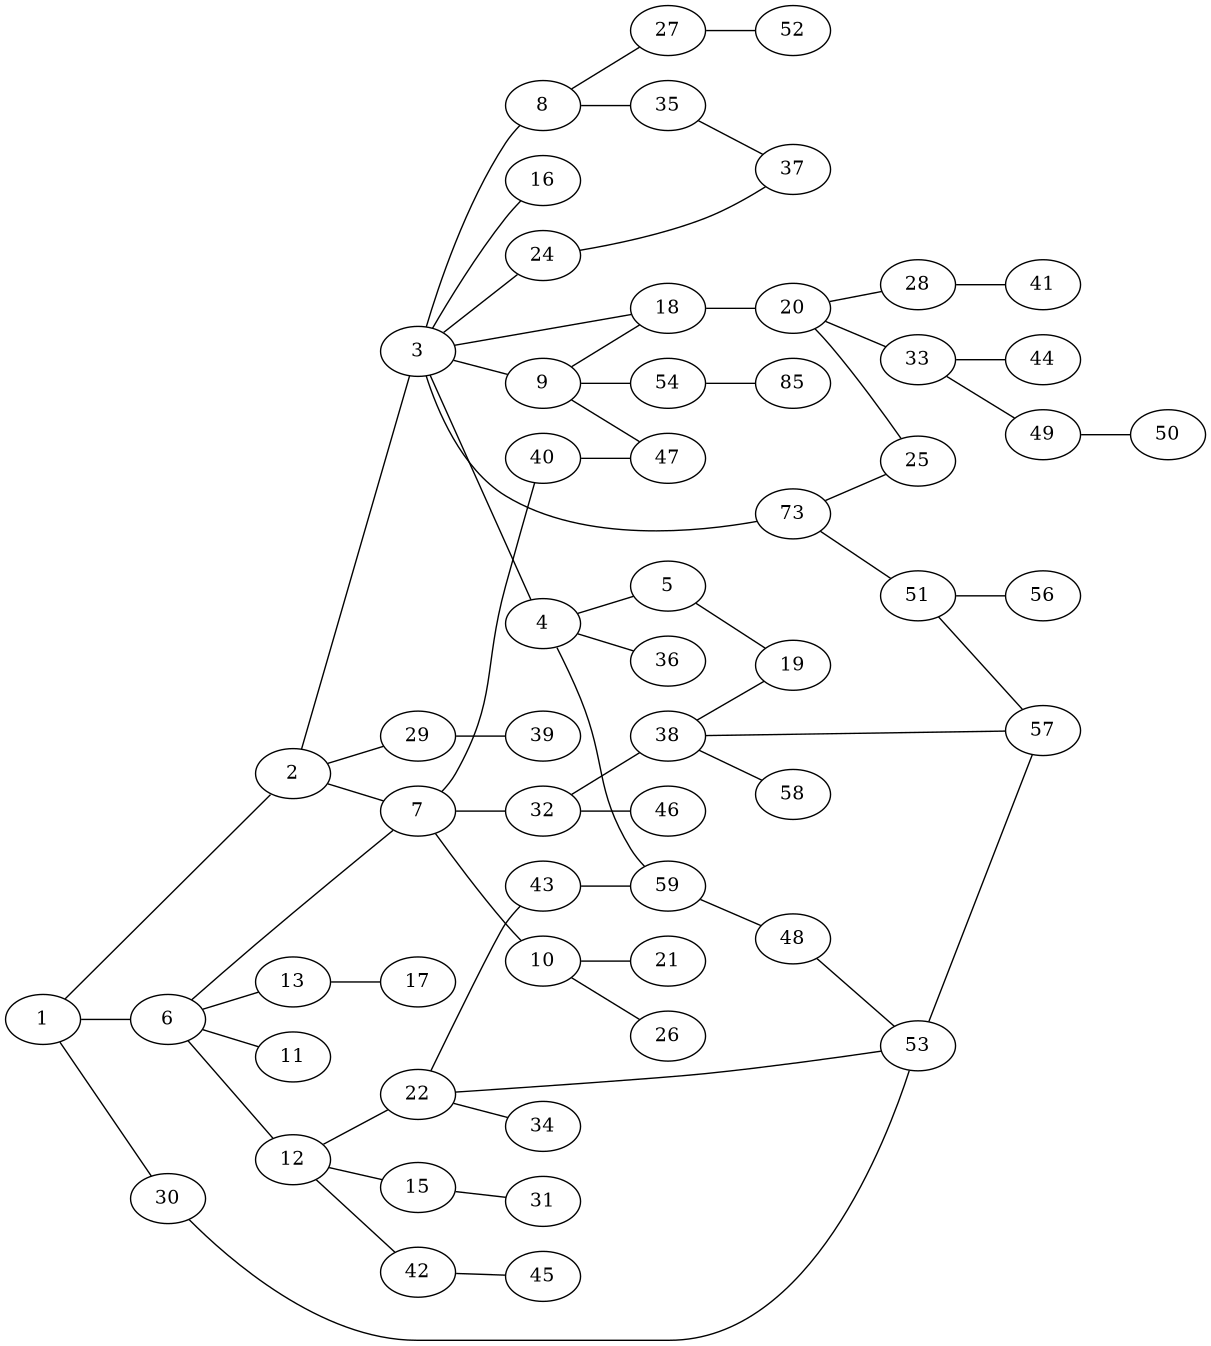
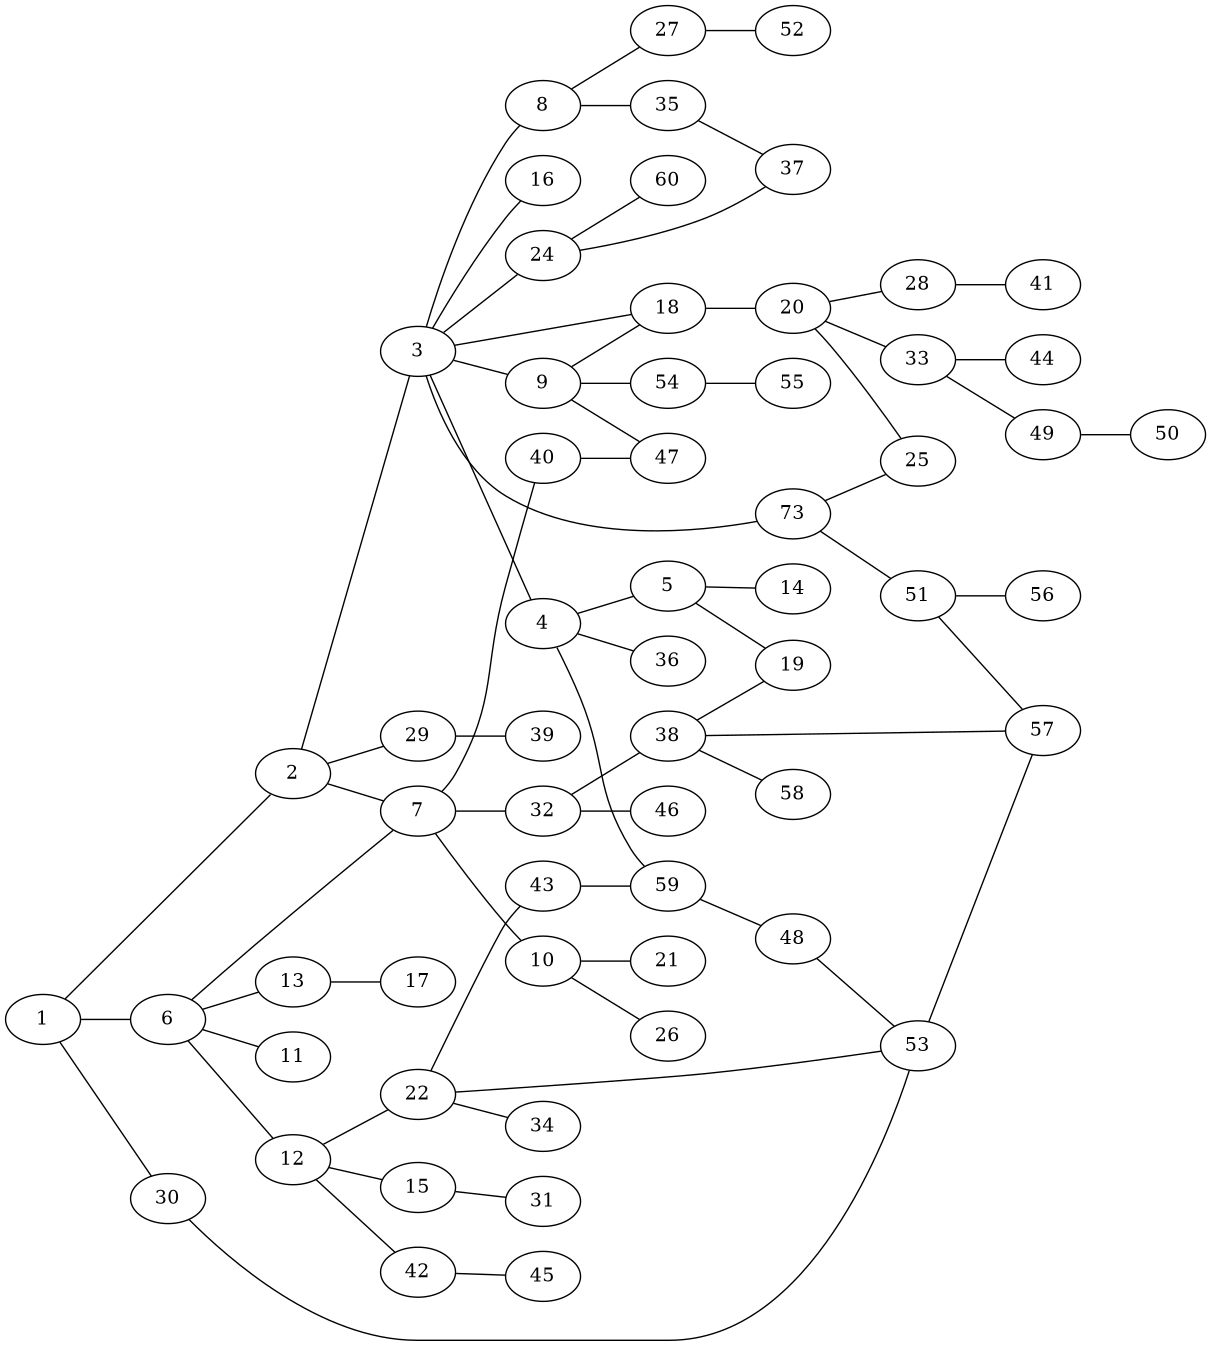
none -> (668, 181)
(793, 383) -> (793, 383)
none -> (793, 589)
